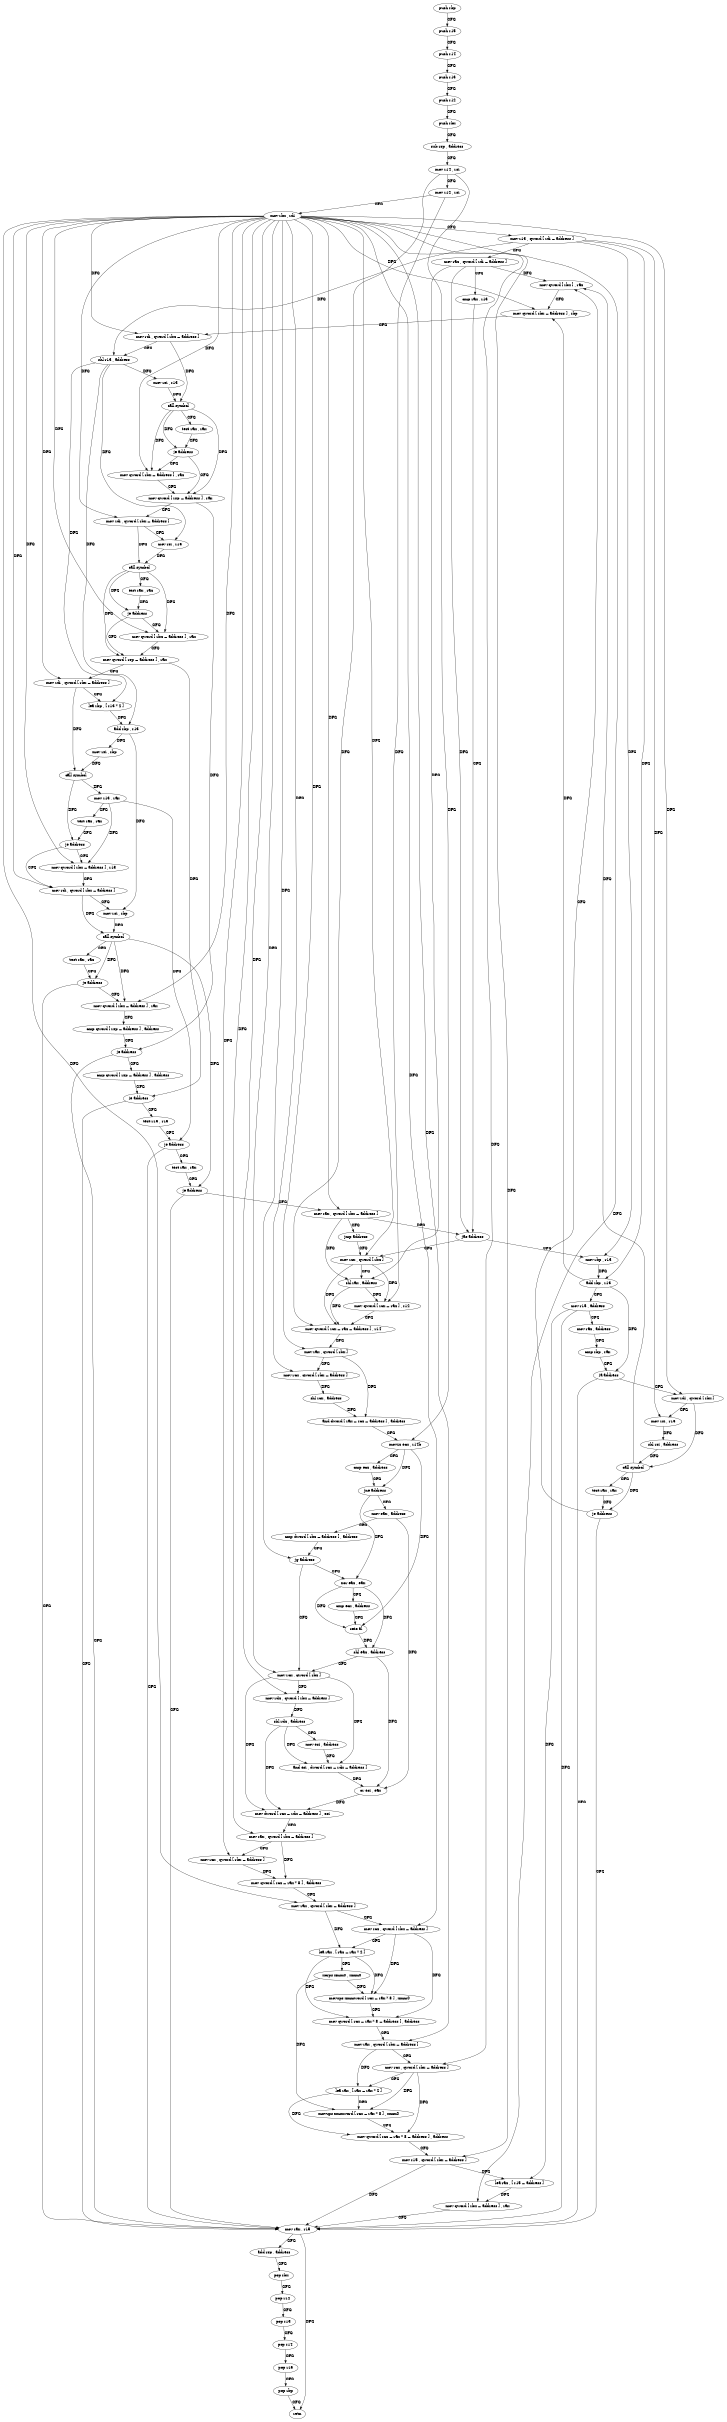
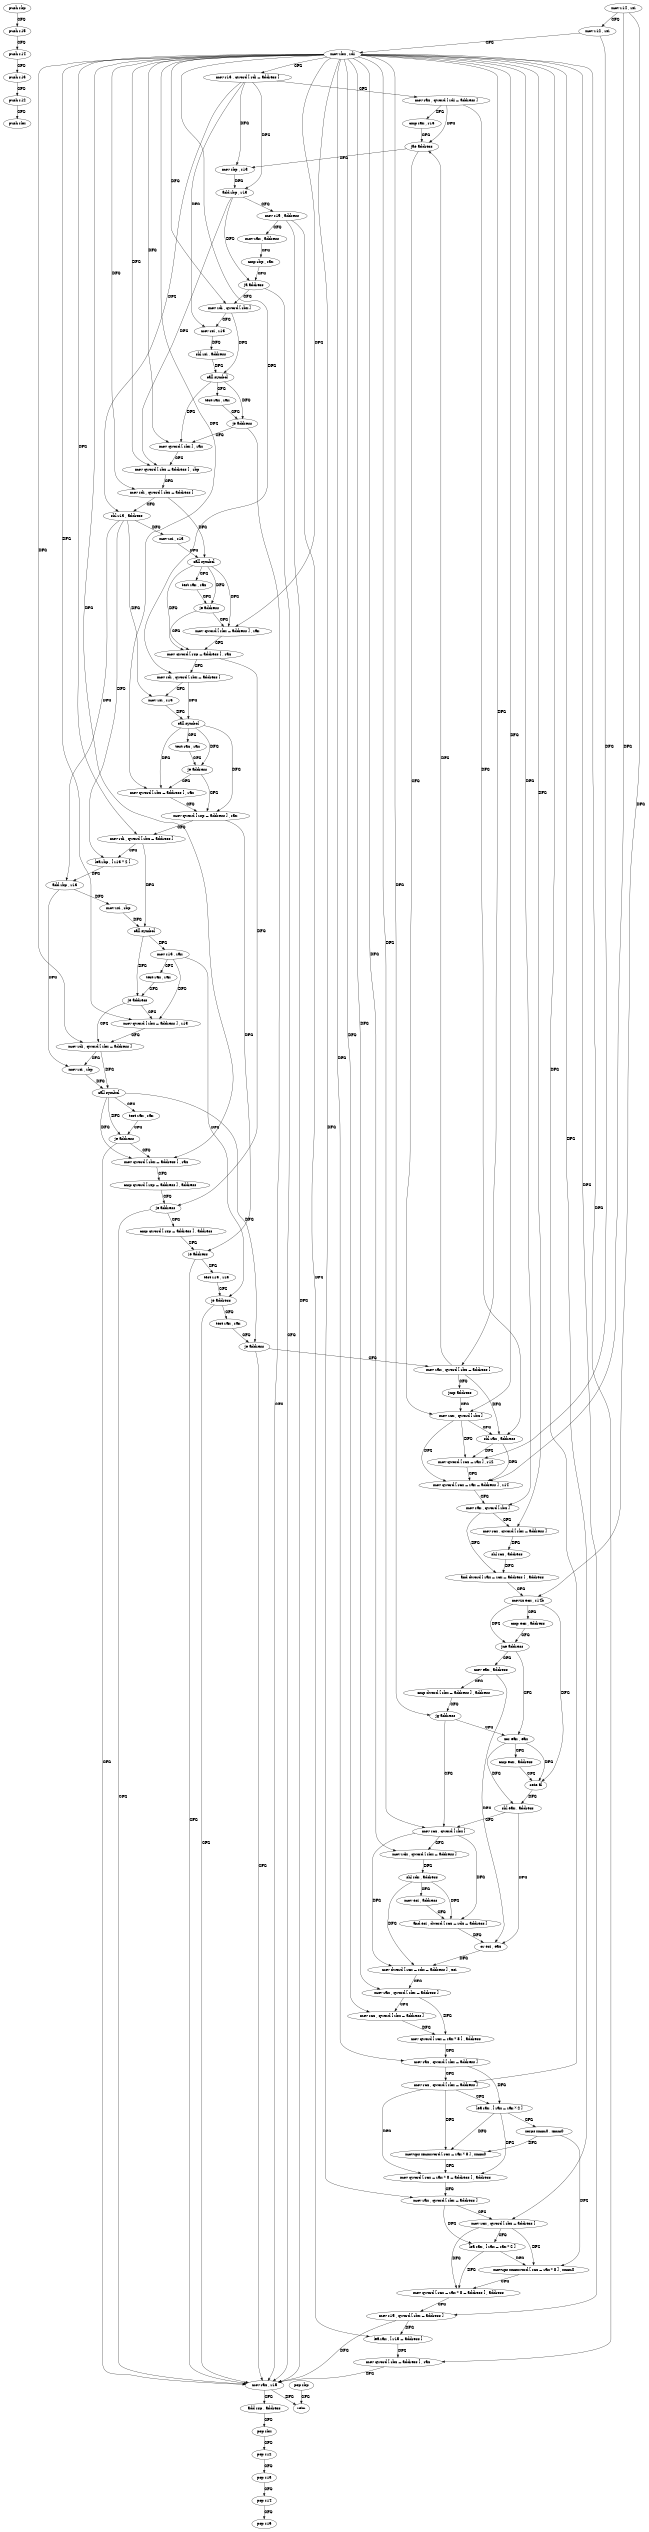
(447, 147) -> none
(517, 273) -> (148, 170)
(286, 2378) -> none
